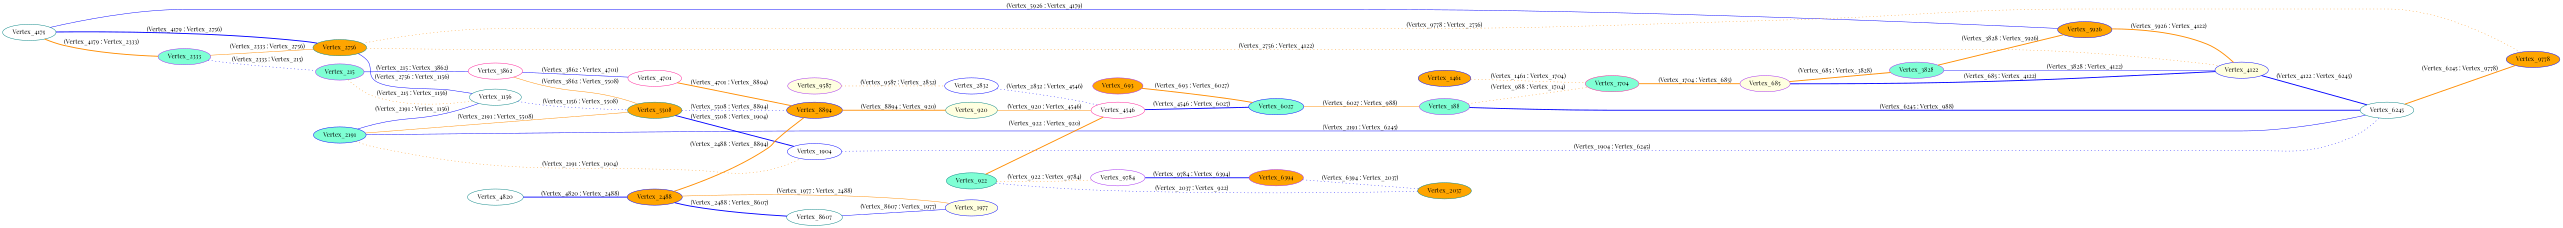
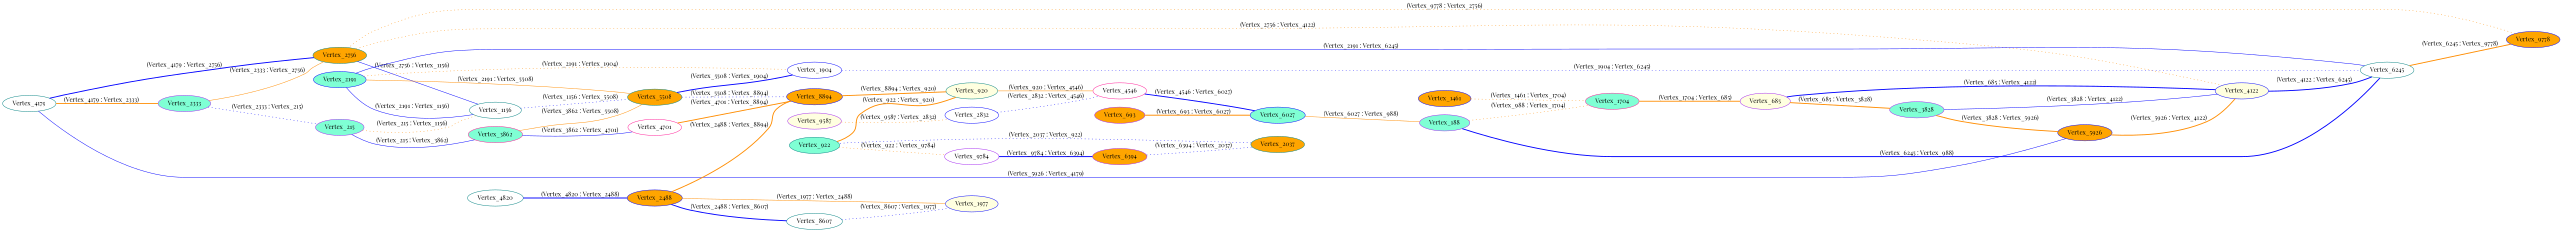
(495, 71) -> (495, 135)
(1045, 146) -> (888, 104)
(894, 213) -> (896, 215)
